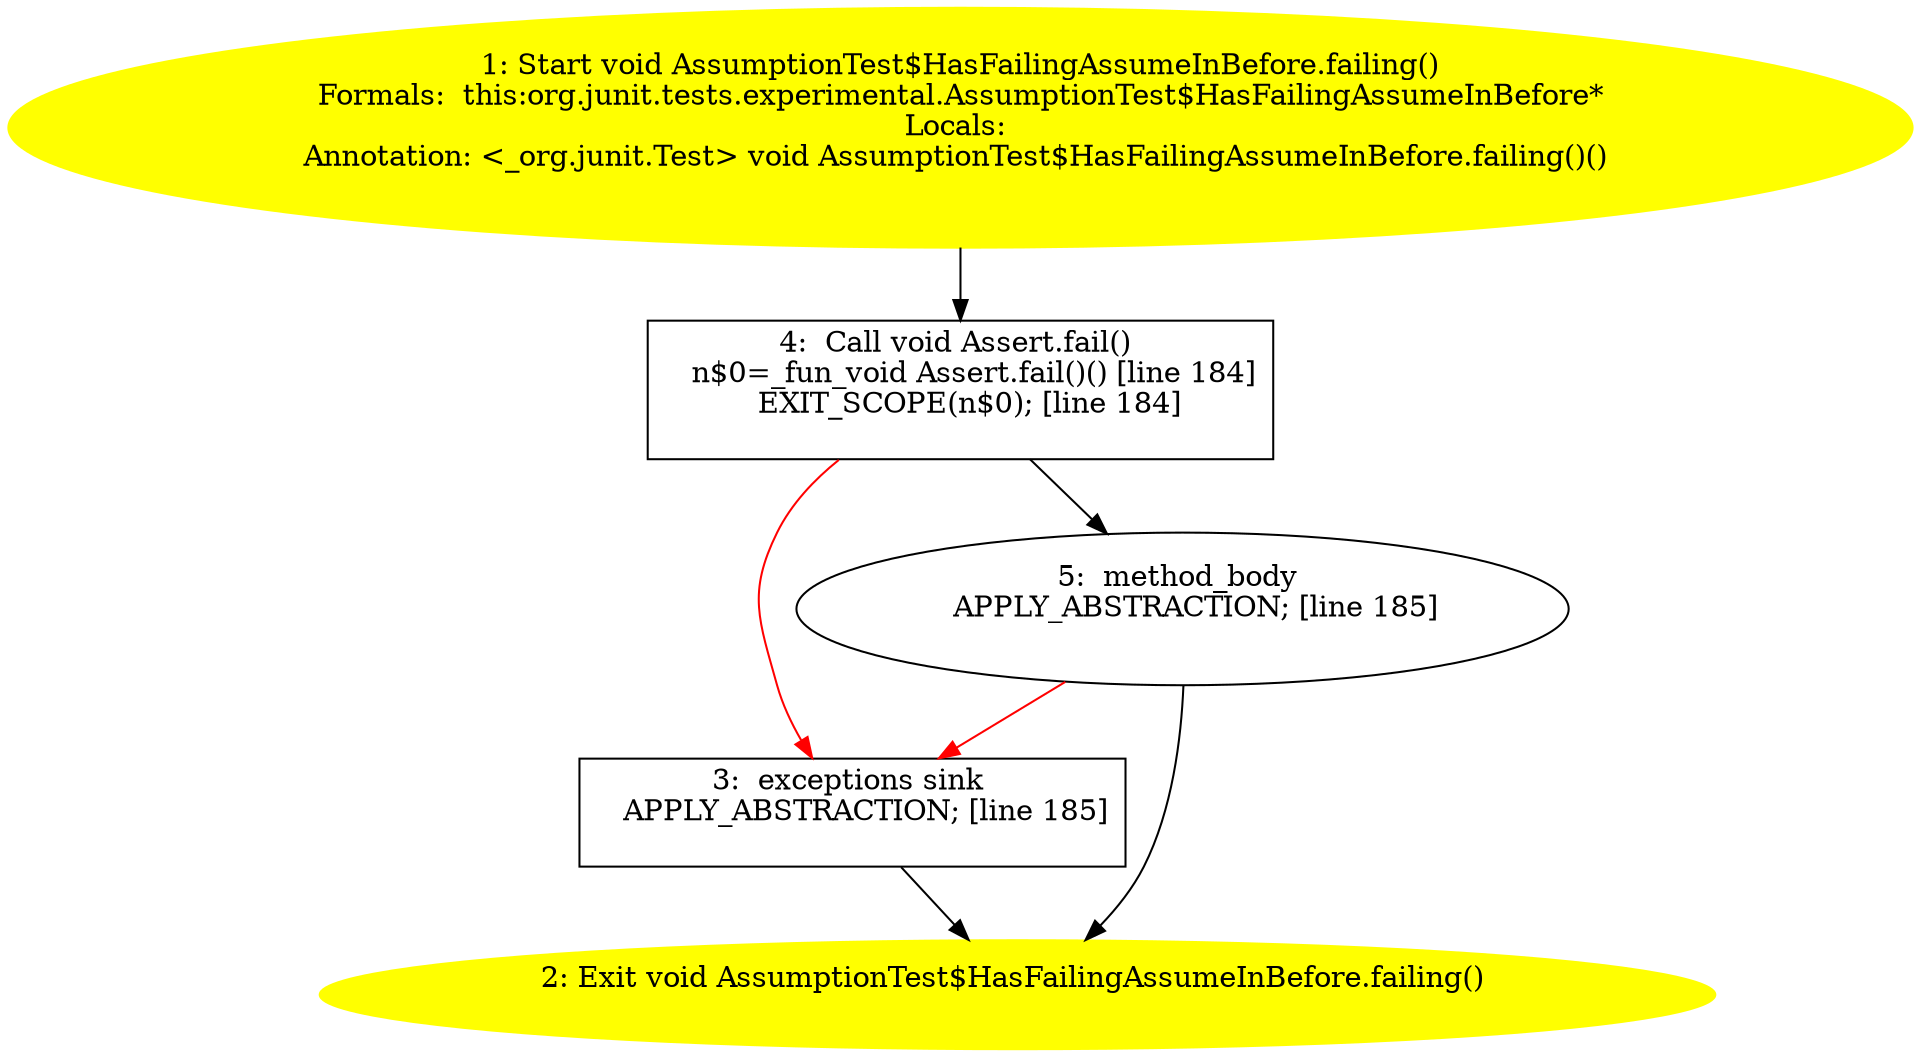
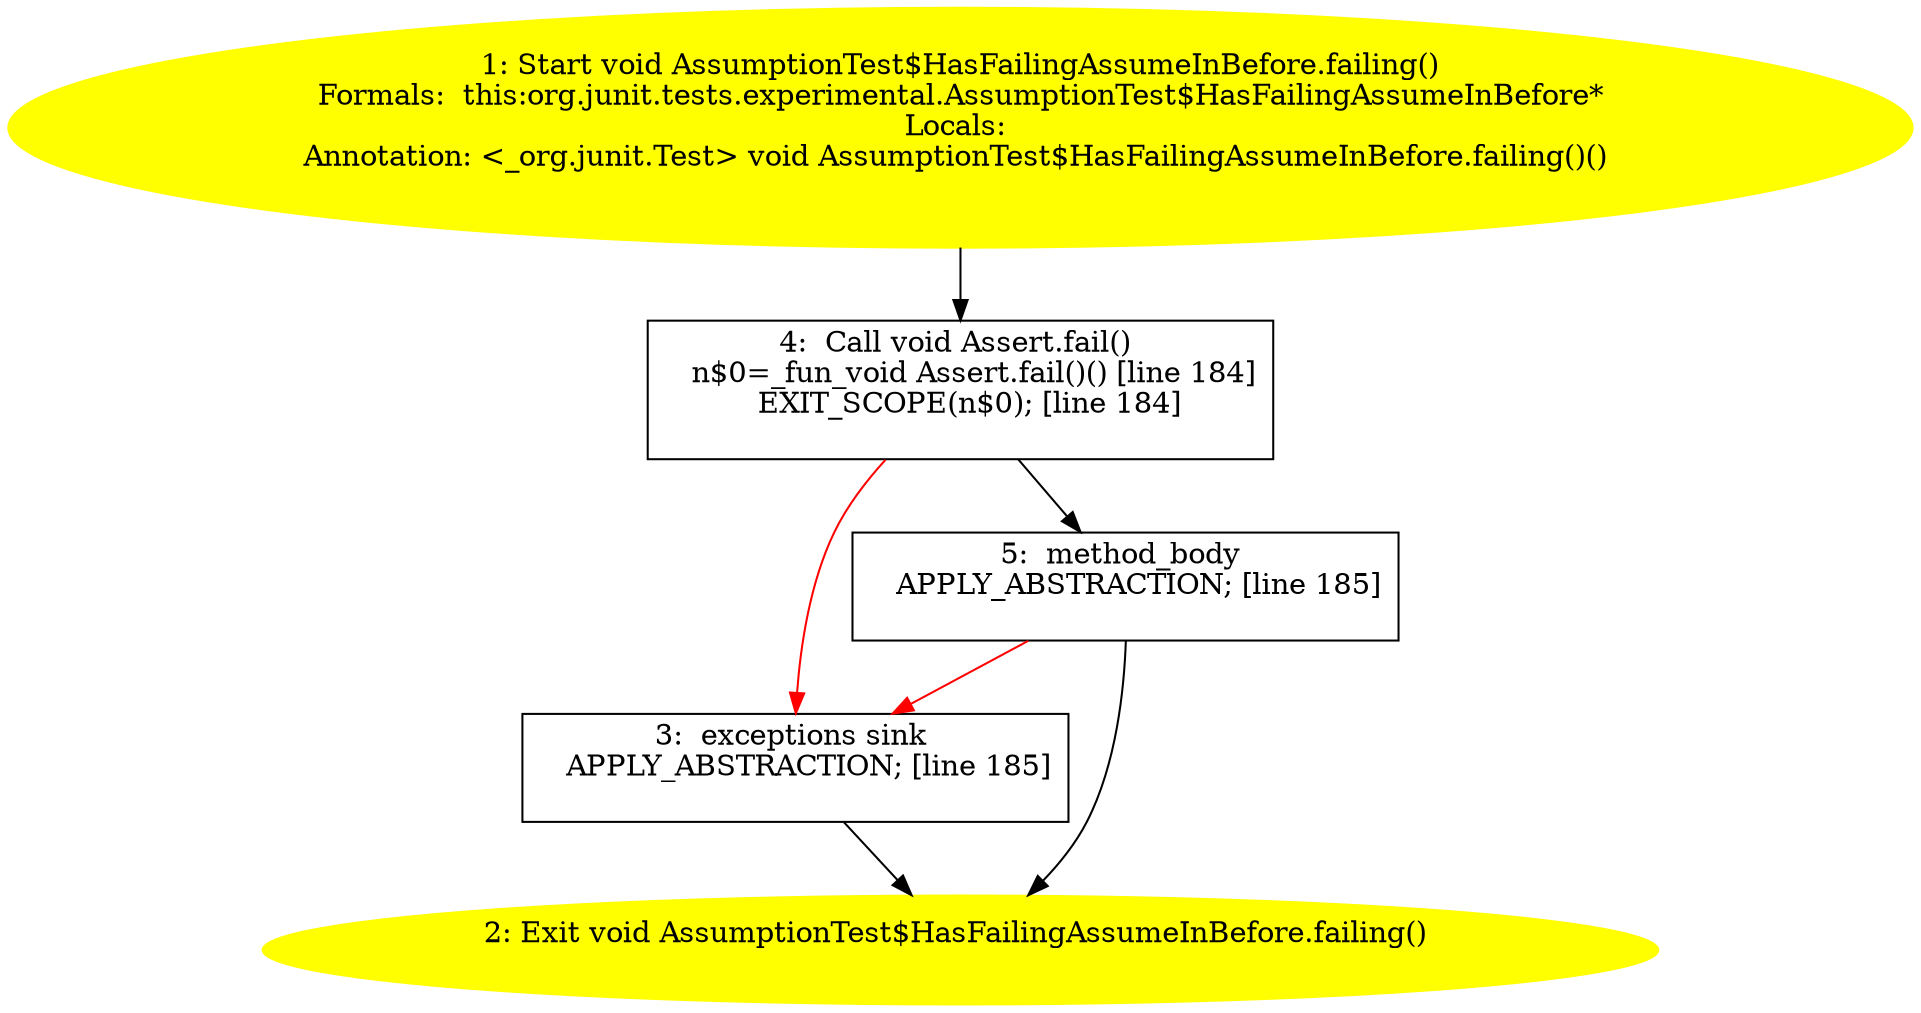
(1183, 609) -> (1126, 587)
